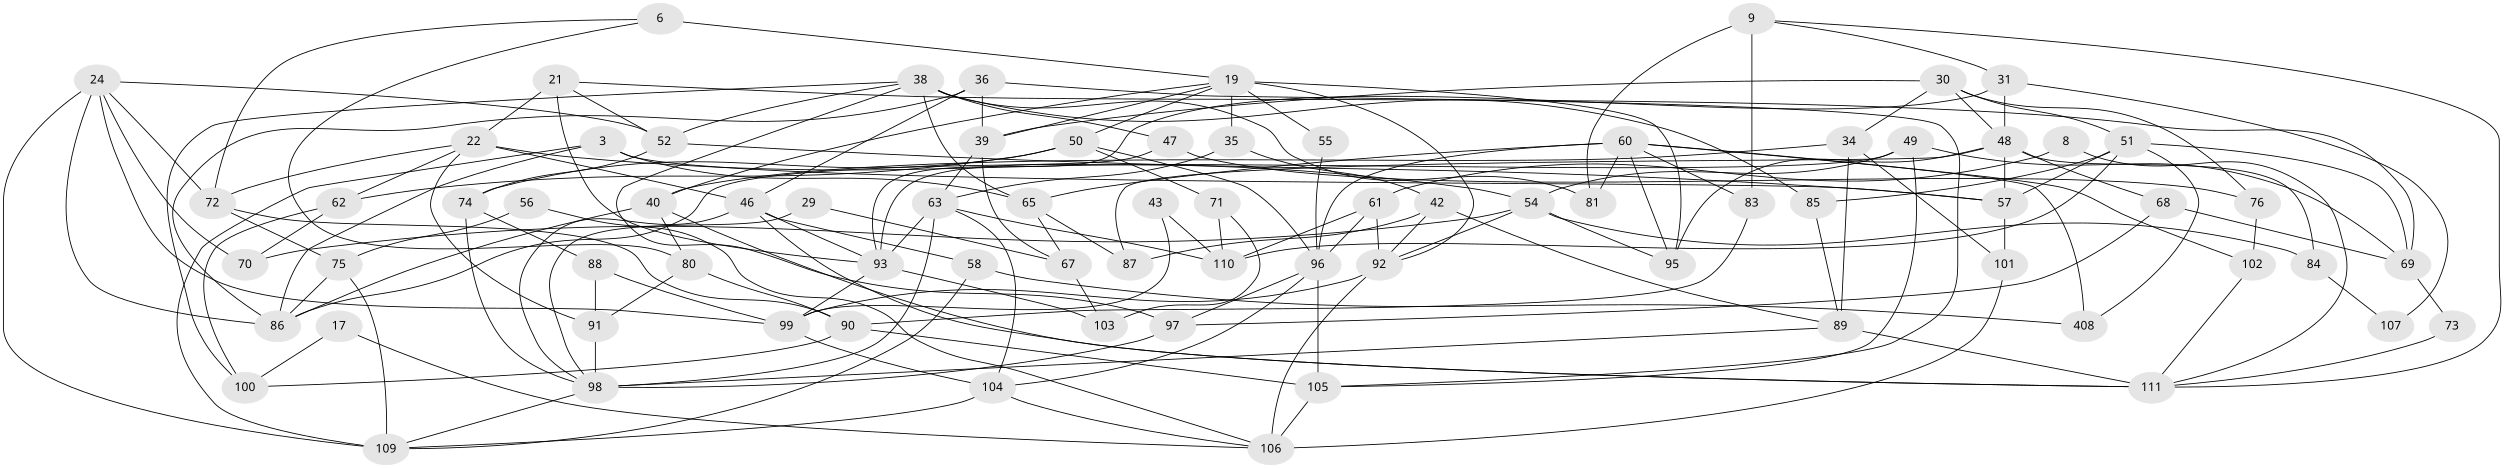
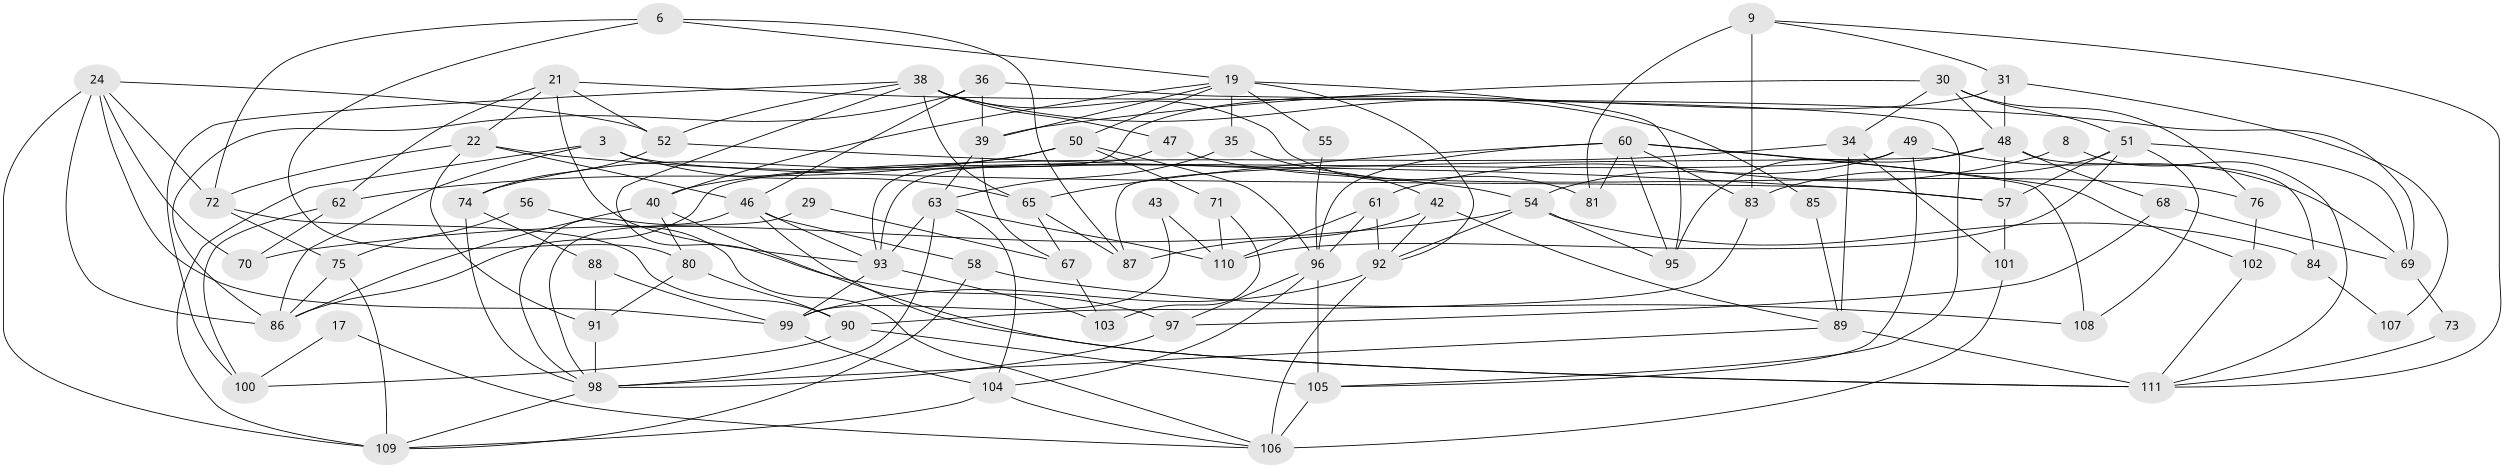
none -> (960, 43)
(389, 180) -> (429, 135)
(1975, 185) -> (1871, 173)
(2084, 326) -> (2084, 326)
